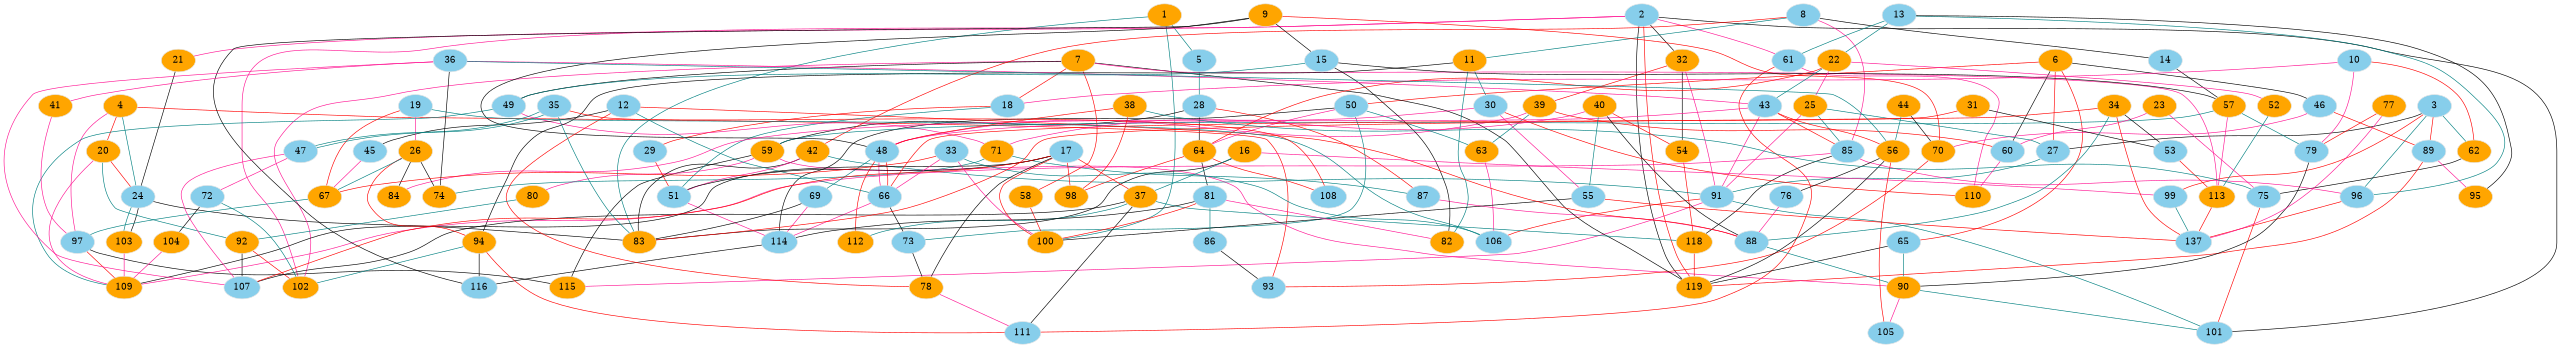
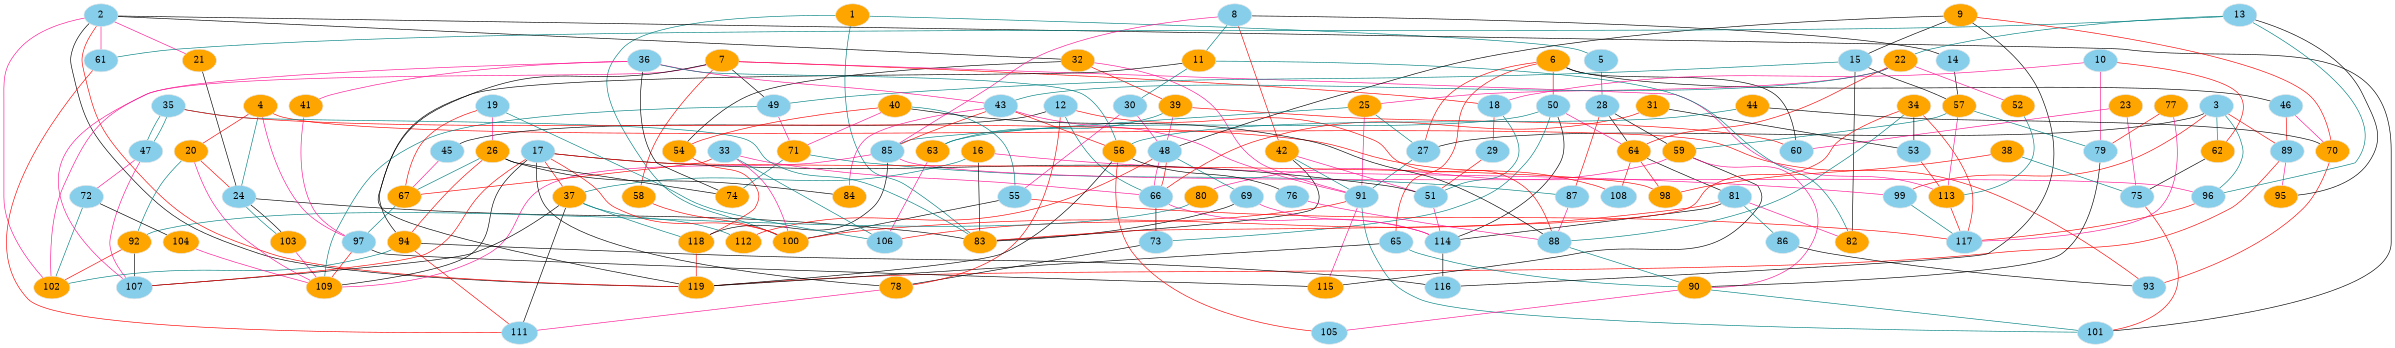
(1004, 123) -> none
(1973, 197) -> none
(2194, 242) -> (1964, 242)
